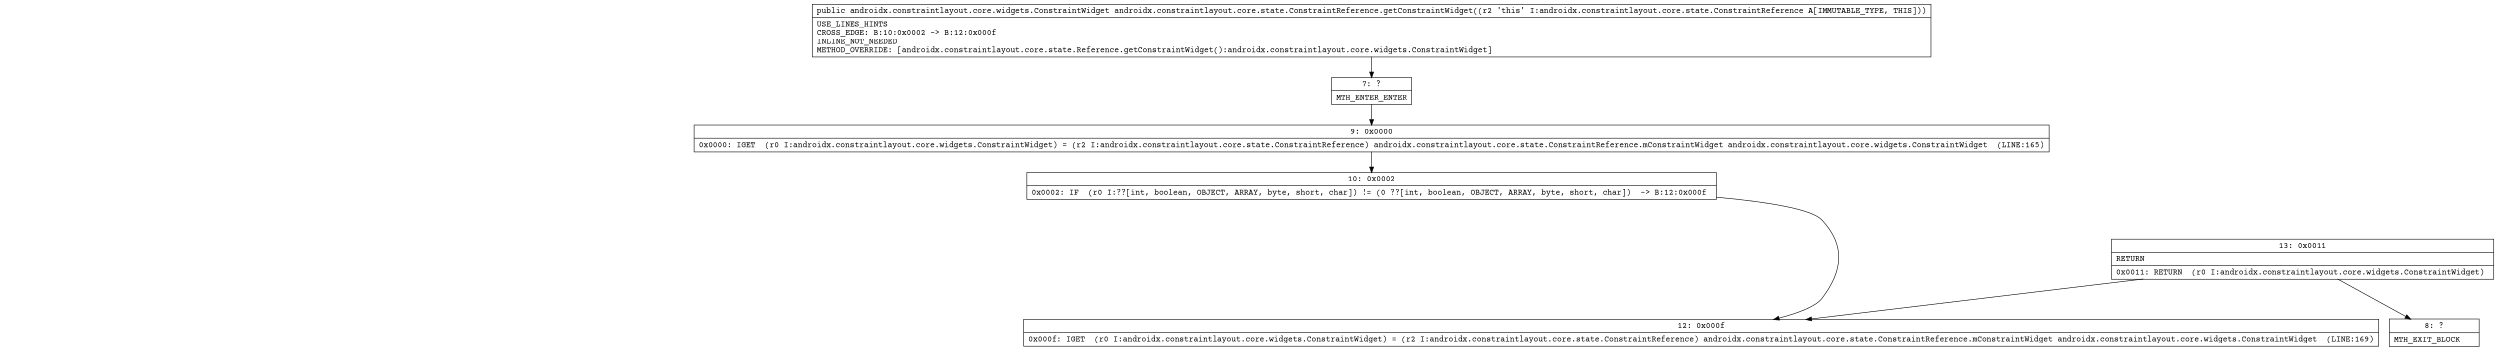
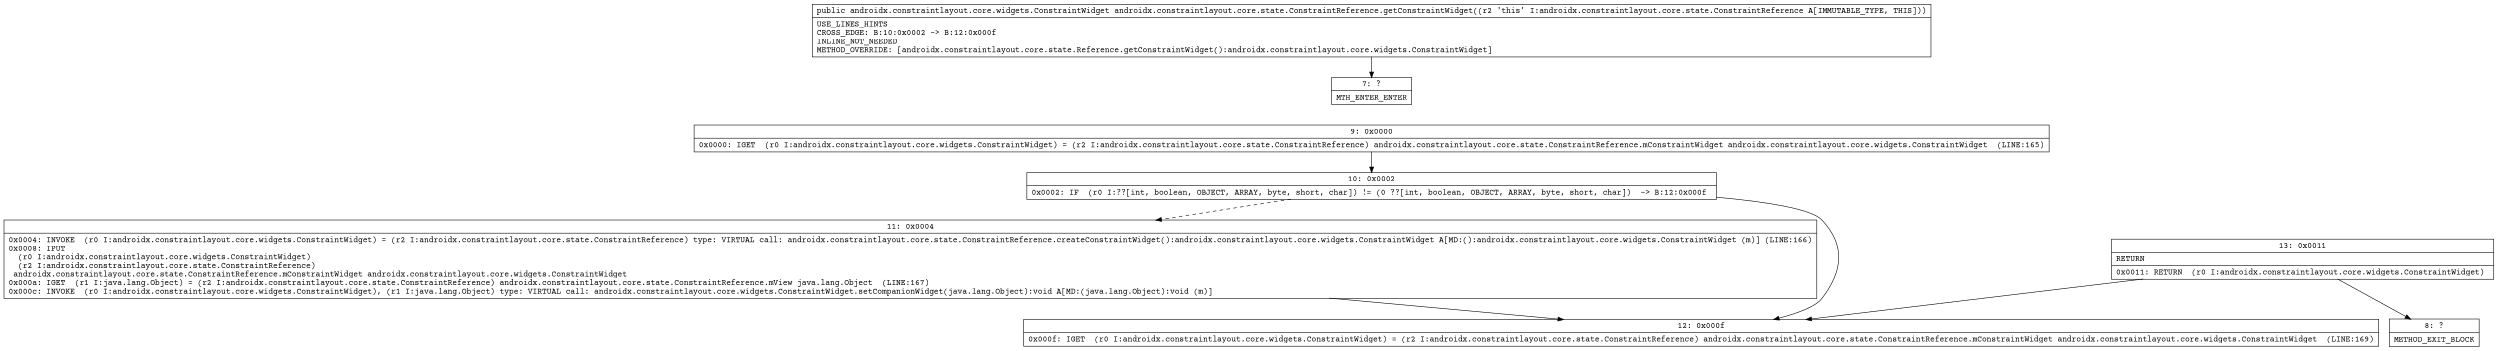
(1372, 112) -> none
none -> (910, 259)
(2427, 339) -> (2434, 339)
